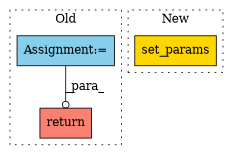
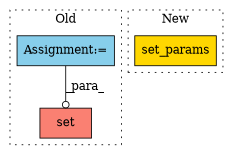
(66, 123) -> (66, 123)
